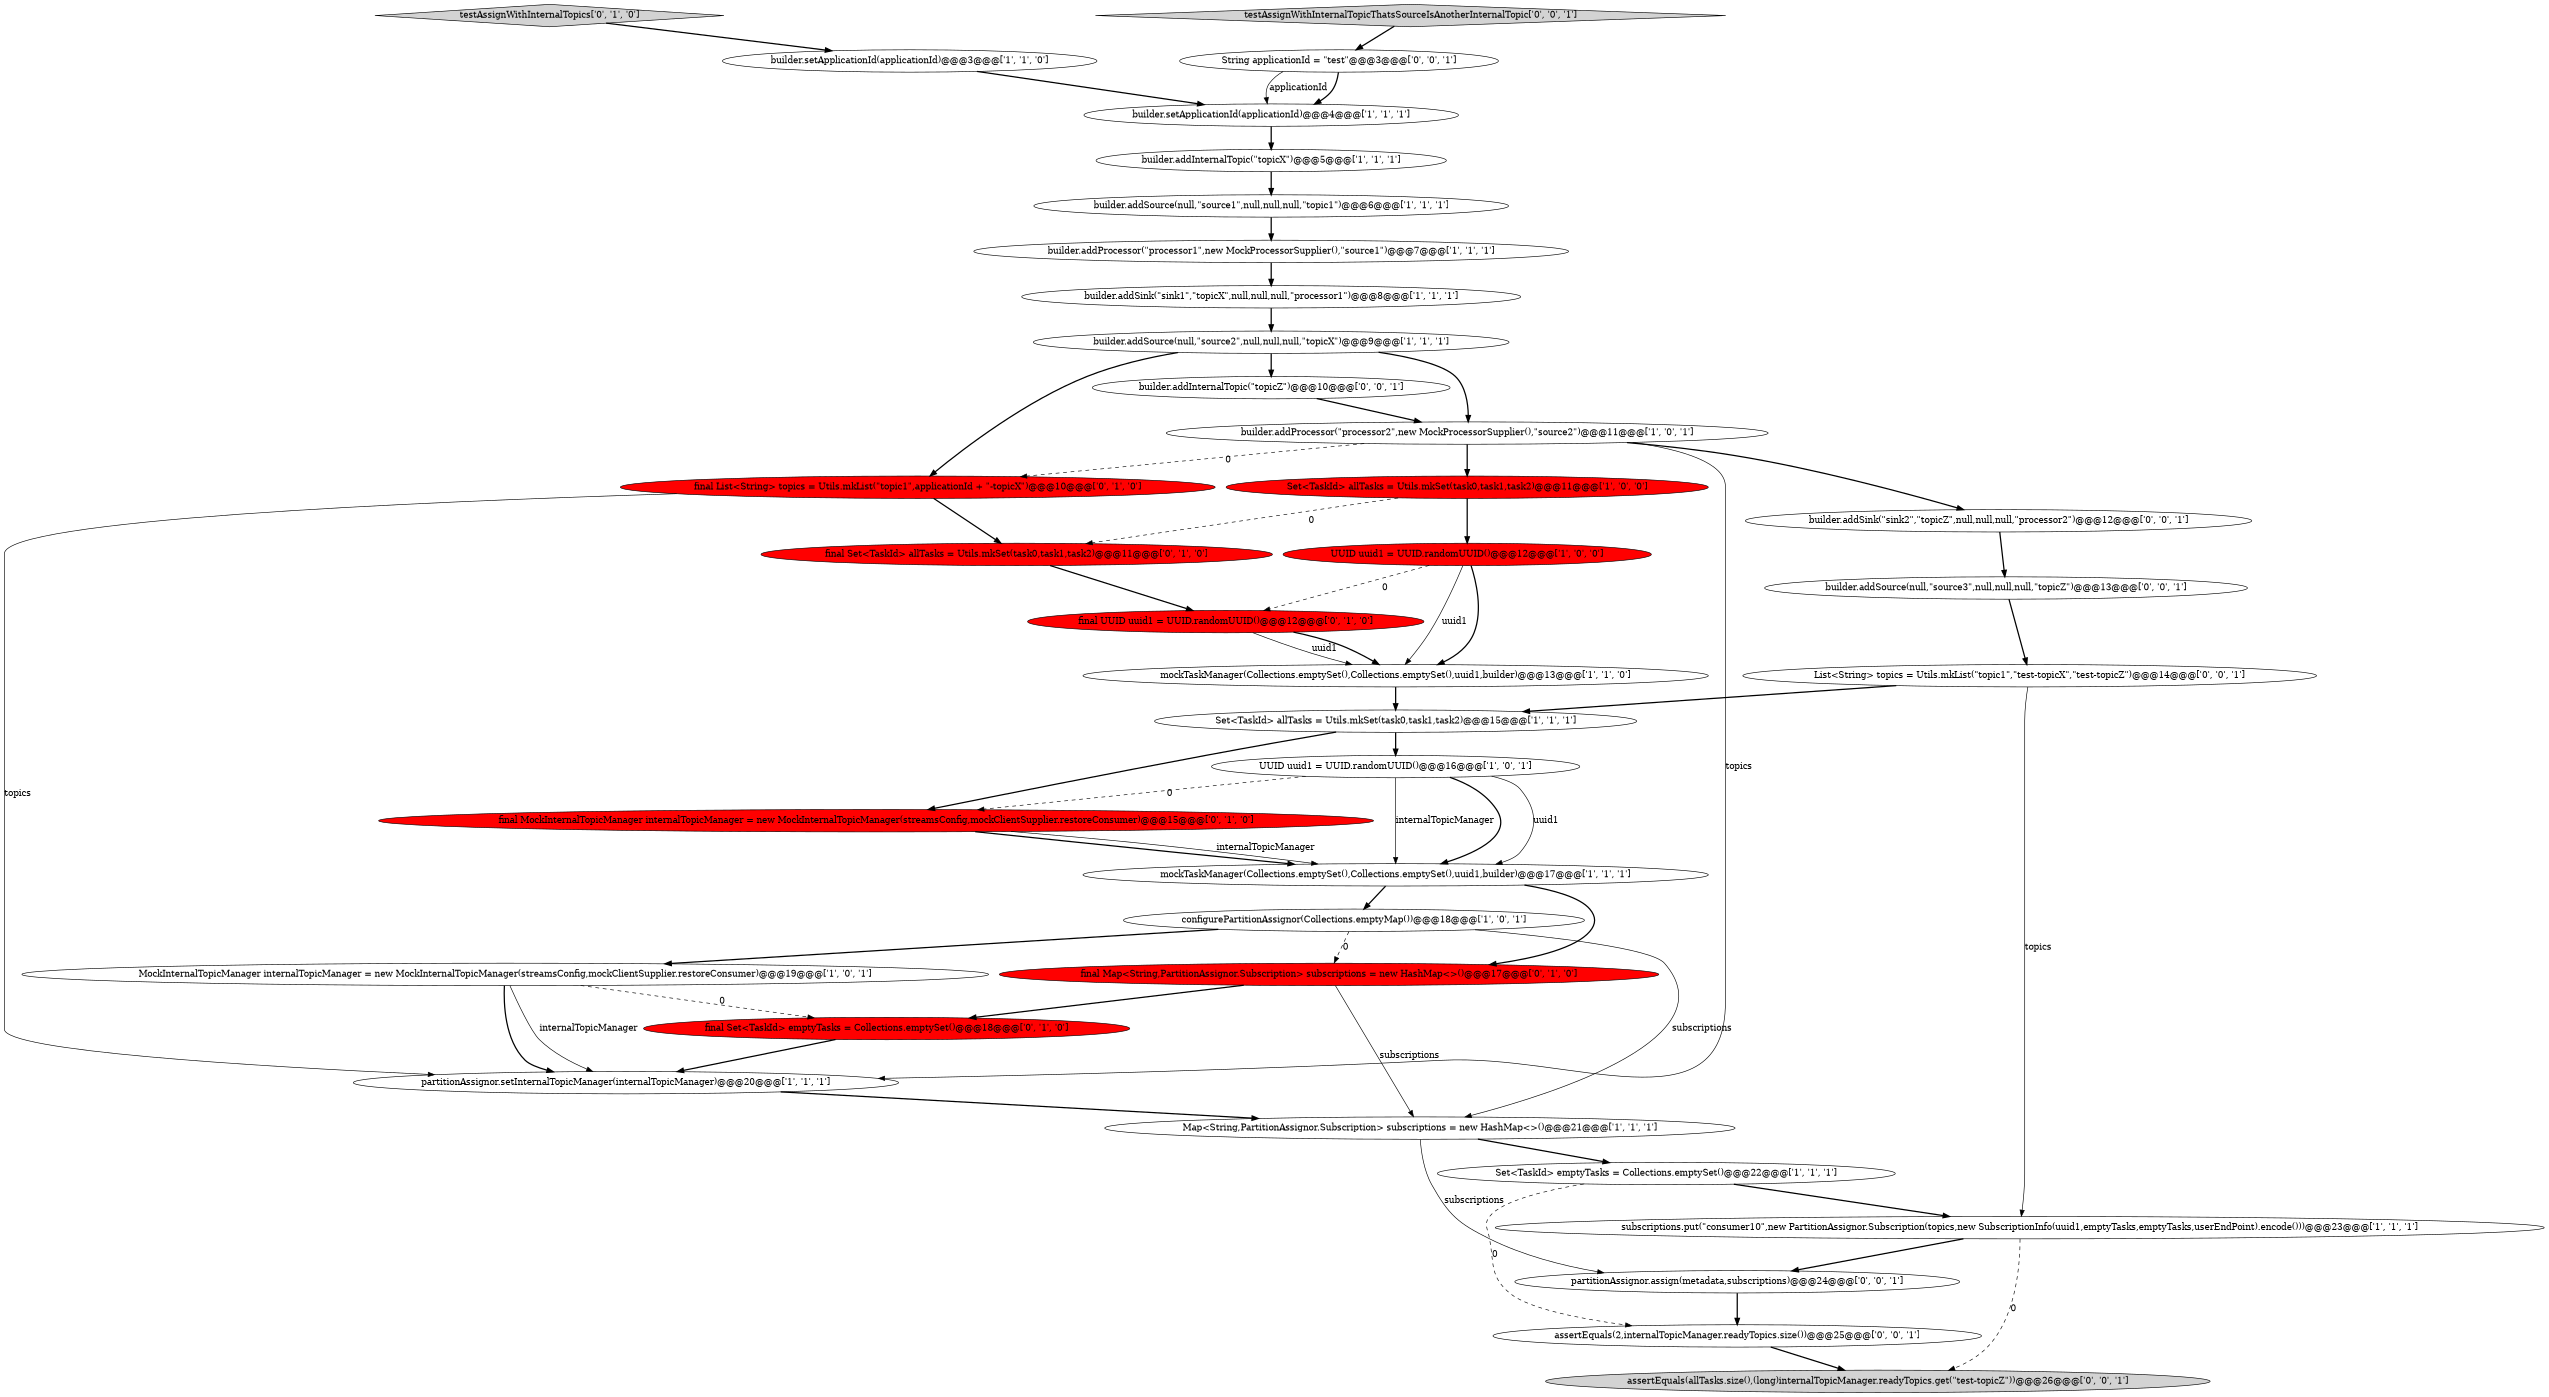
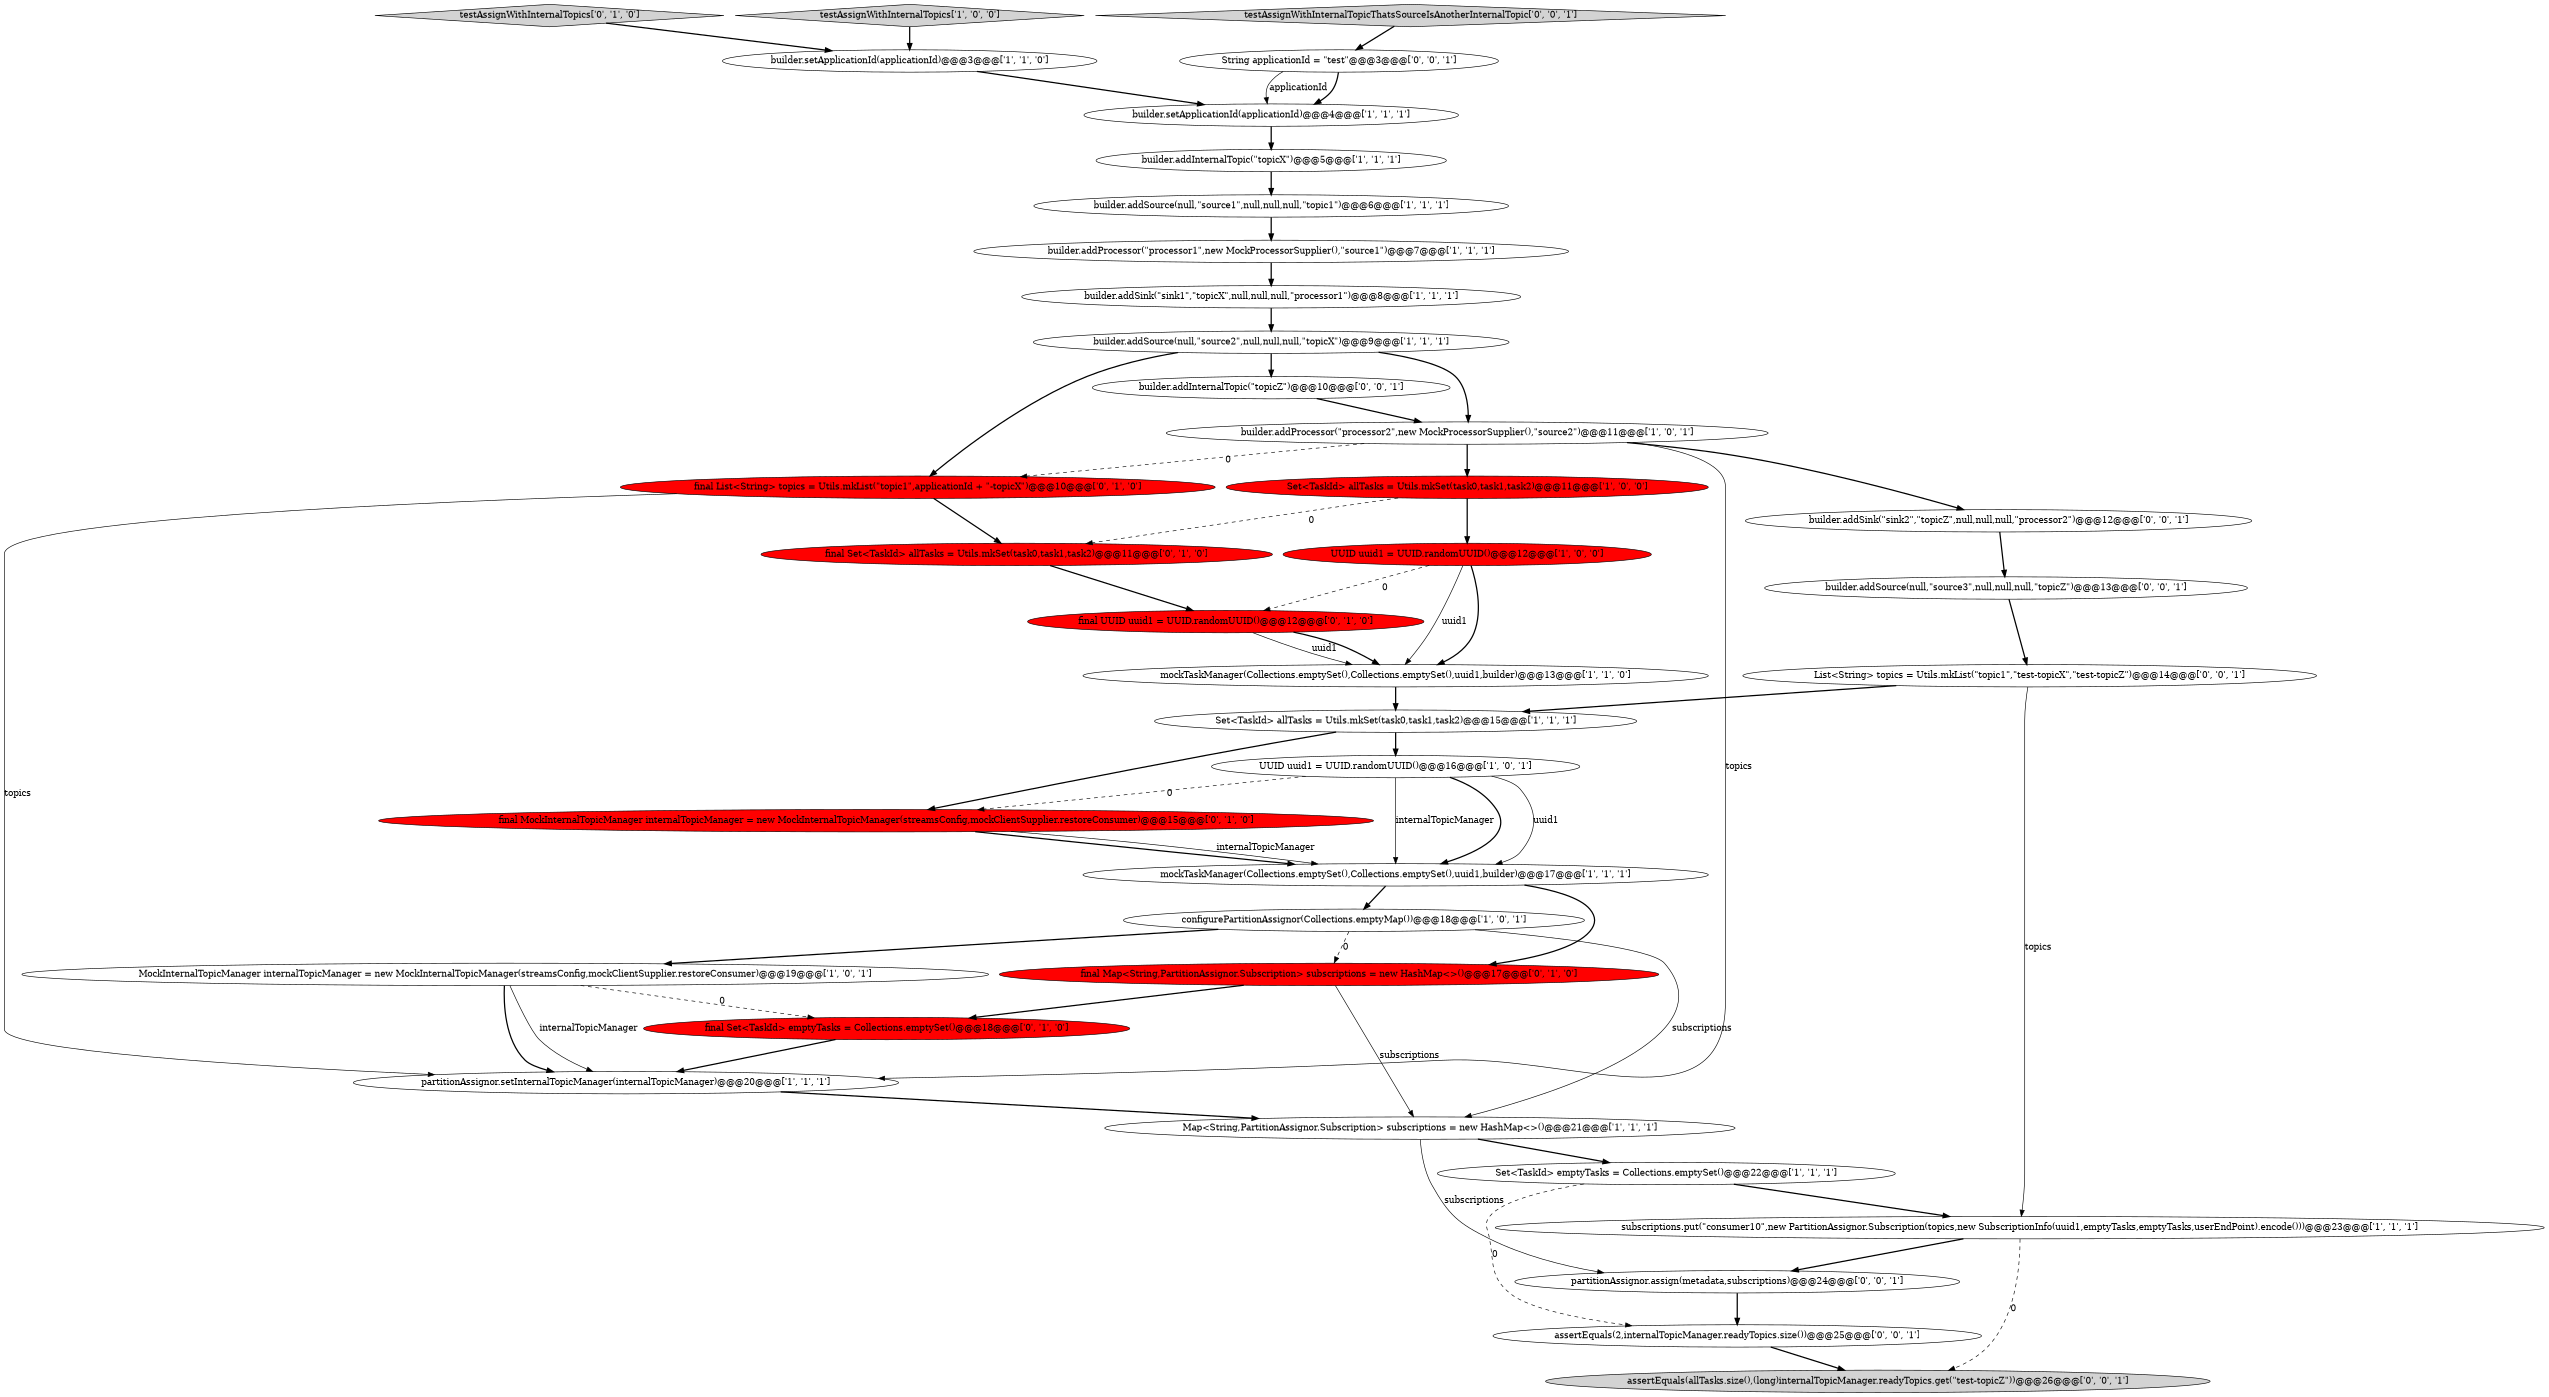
none -> (910, 16)
